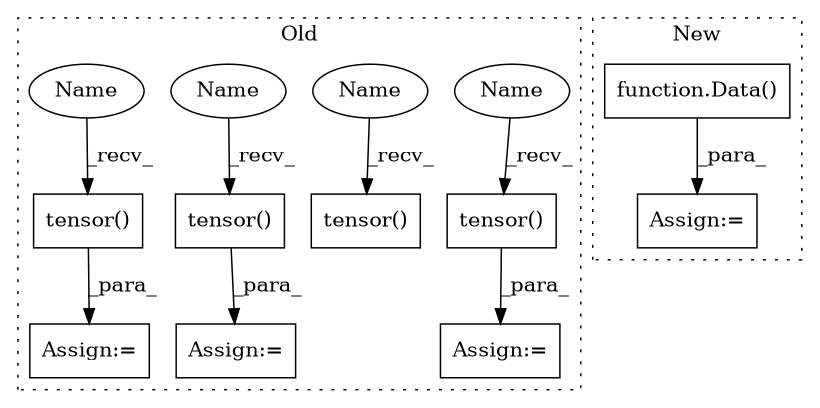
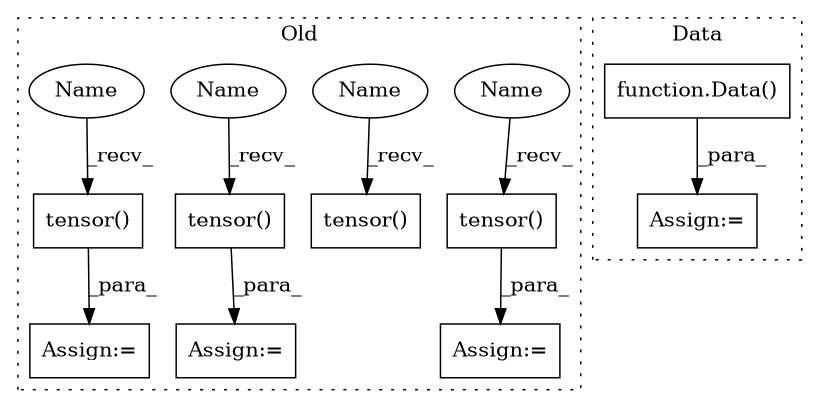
(697, 35) -> (697, 35)
